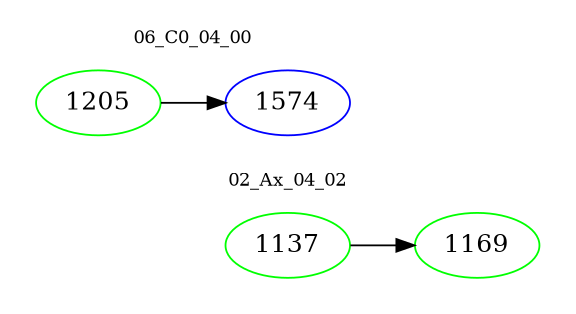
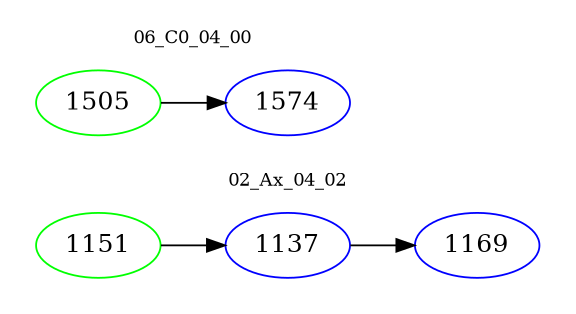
(98, 103) -> (98, 103)
none -> (98, 245)
(288, 245) -> (288, 245)
(477, 245) -> (477, 245)
